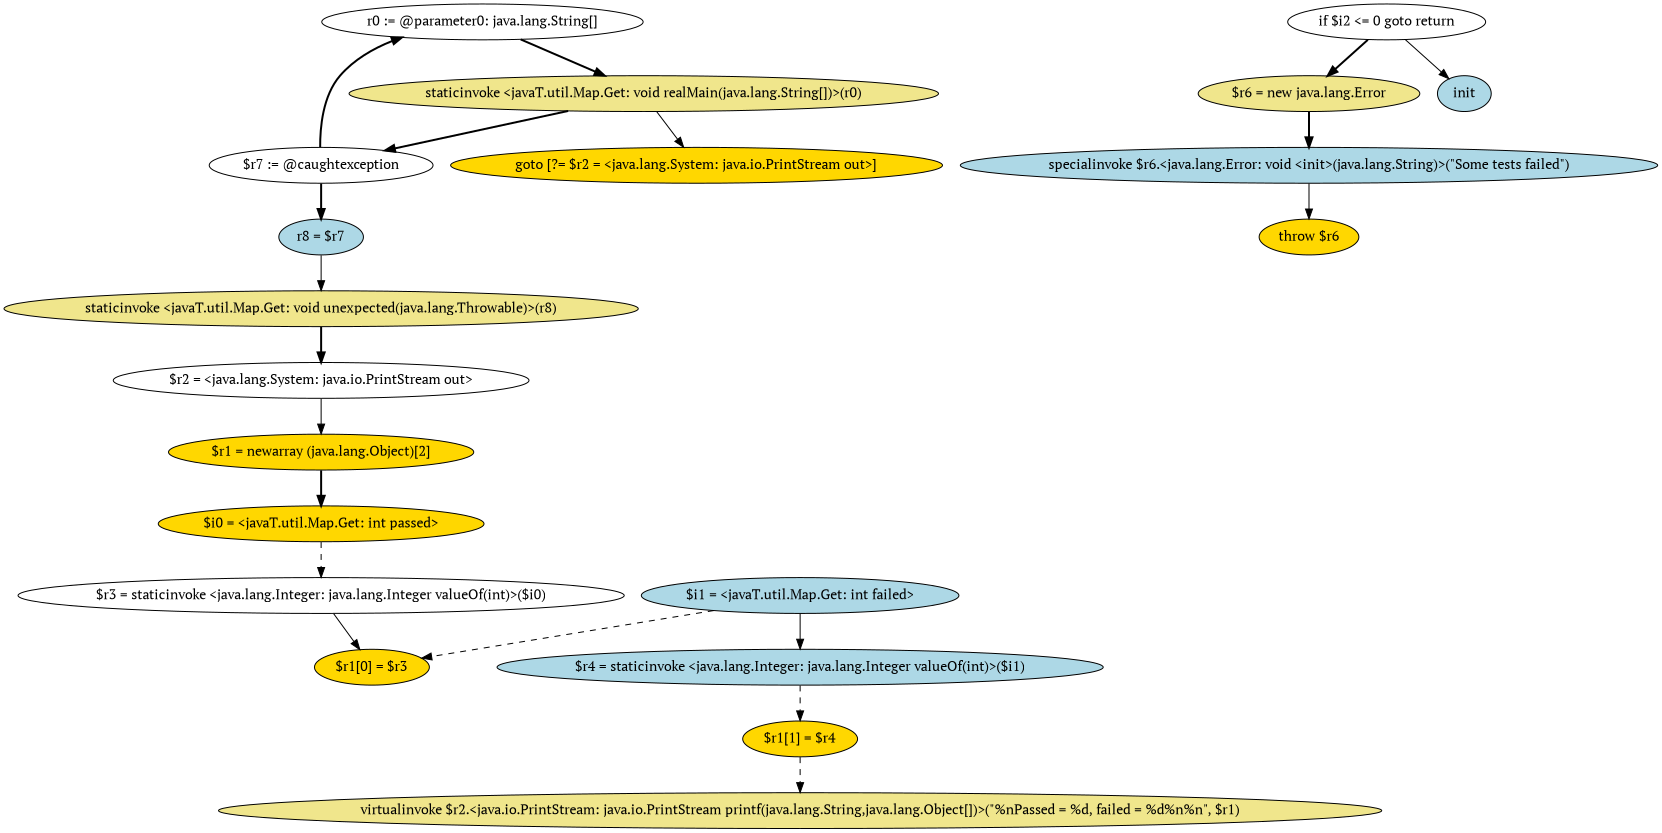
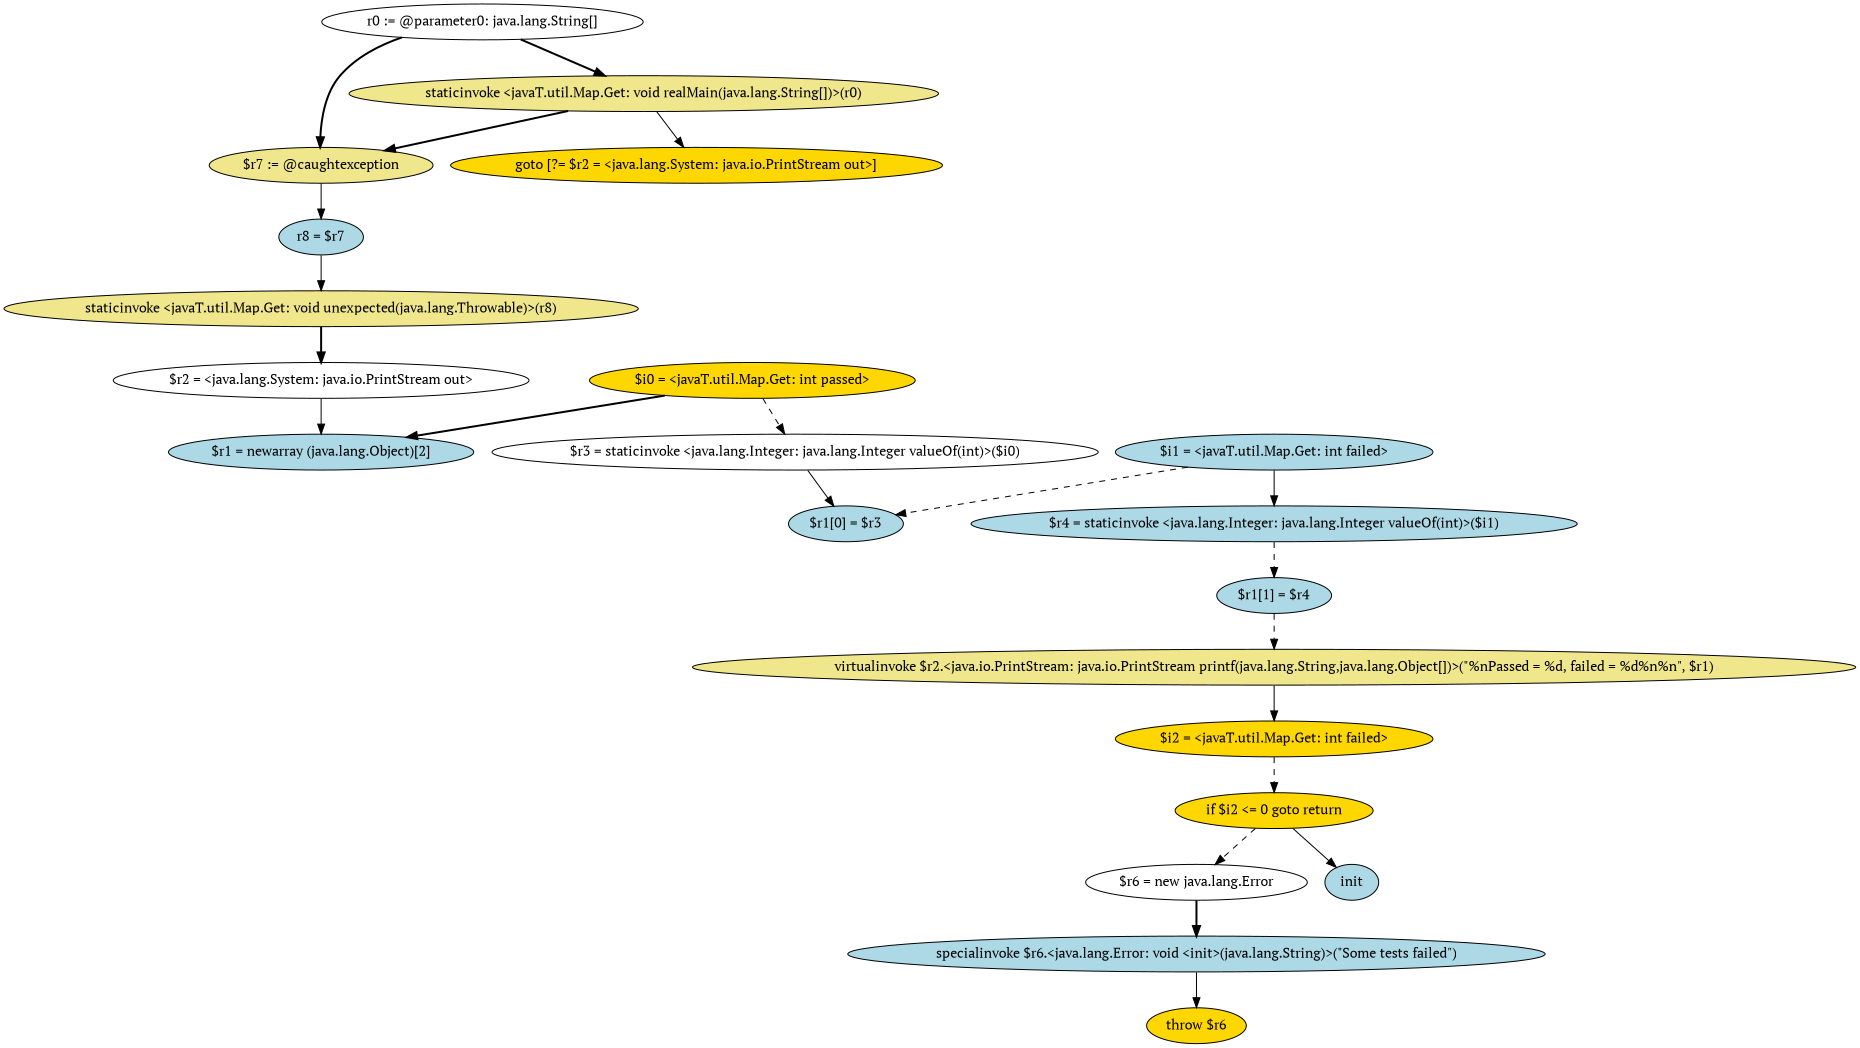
(1387, 22) -> (1274, 811)
(1351, 54) -> (1239, 843)
(336, 81) -> (343, 73)
(1309, 94) -> (1196, 882)
(321, 165) -> (321, 165)
(321, 196) -> (321, 196)
(321, 452) -> (321, 452)
(321, 483) -> (541, 416)
(372, 667) -> (846, 524)
(800, 739) -> (1274, 596)
none -> (1274, 739)
